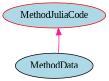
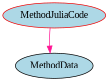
(59, 44) -> (50, 37)
